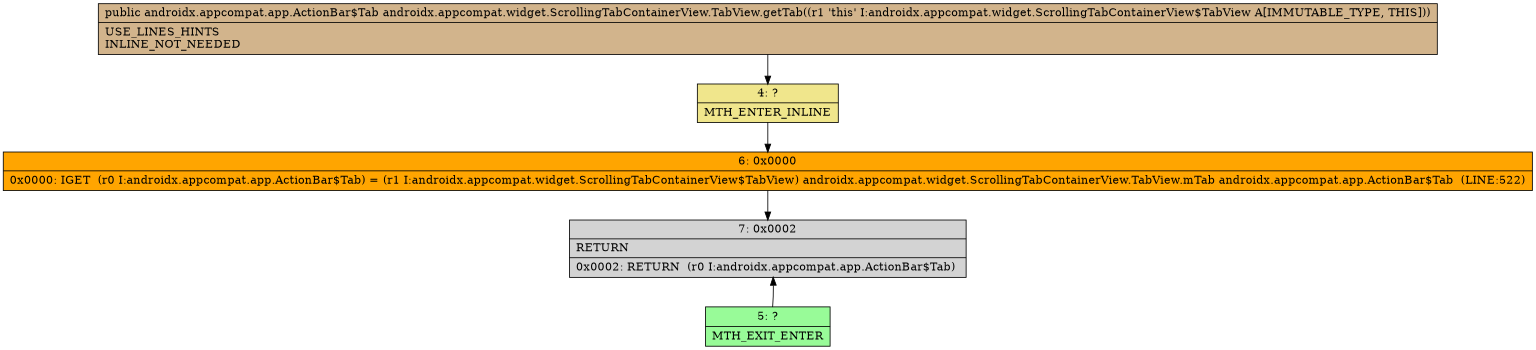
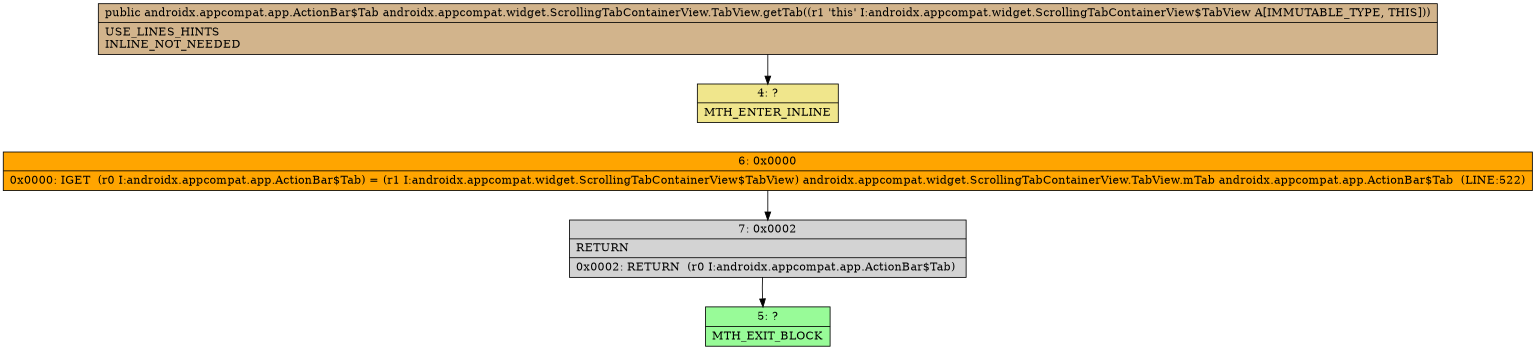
(768, 133) -> none
(773, 296) -> (762, 288)
(768, 336) -> (768, 336)
